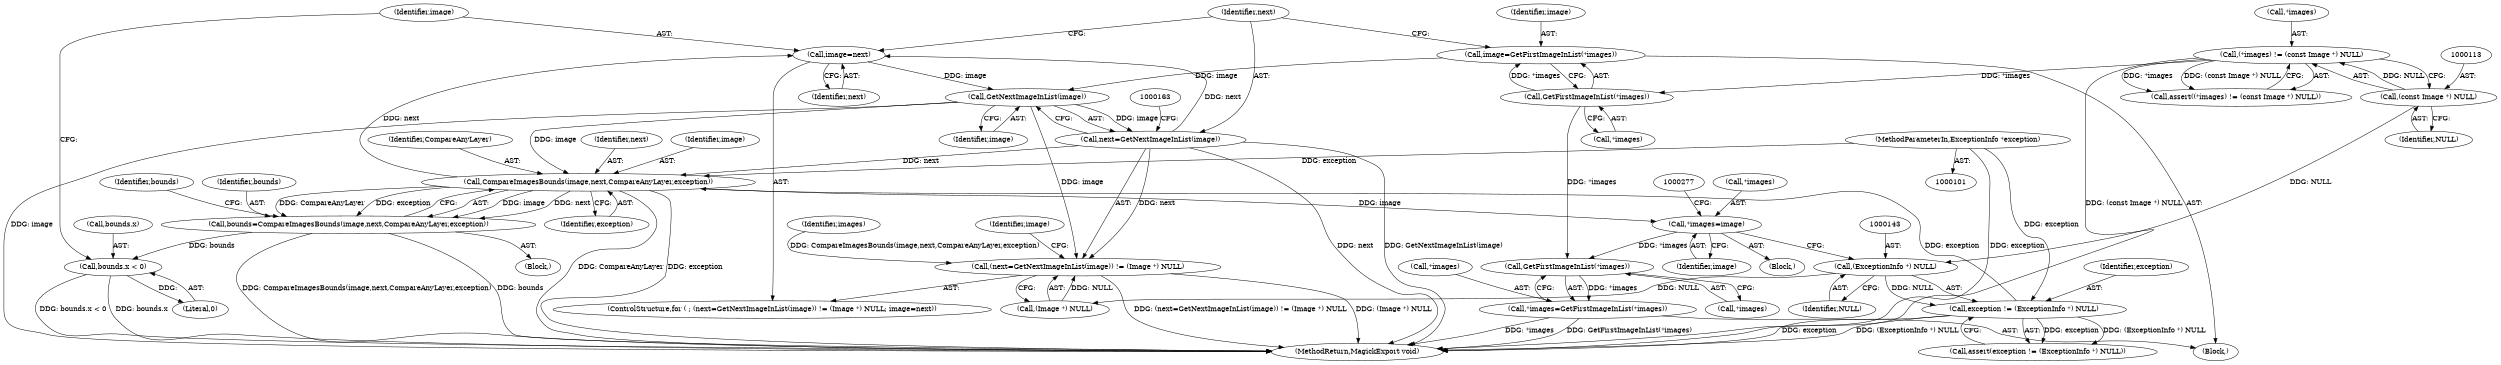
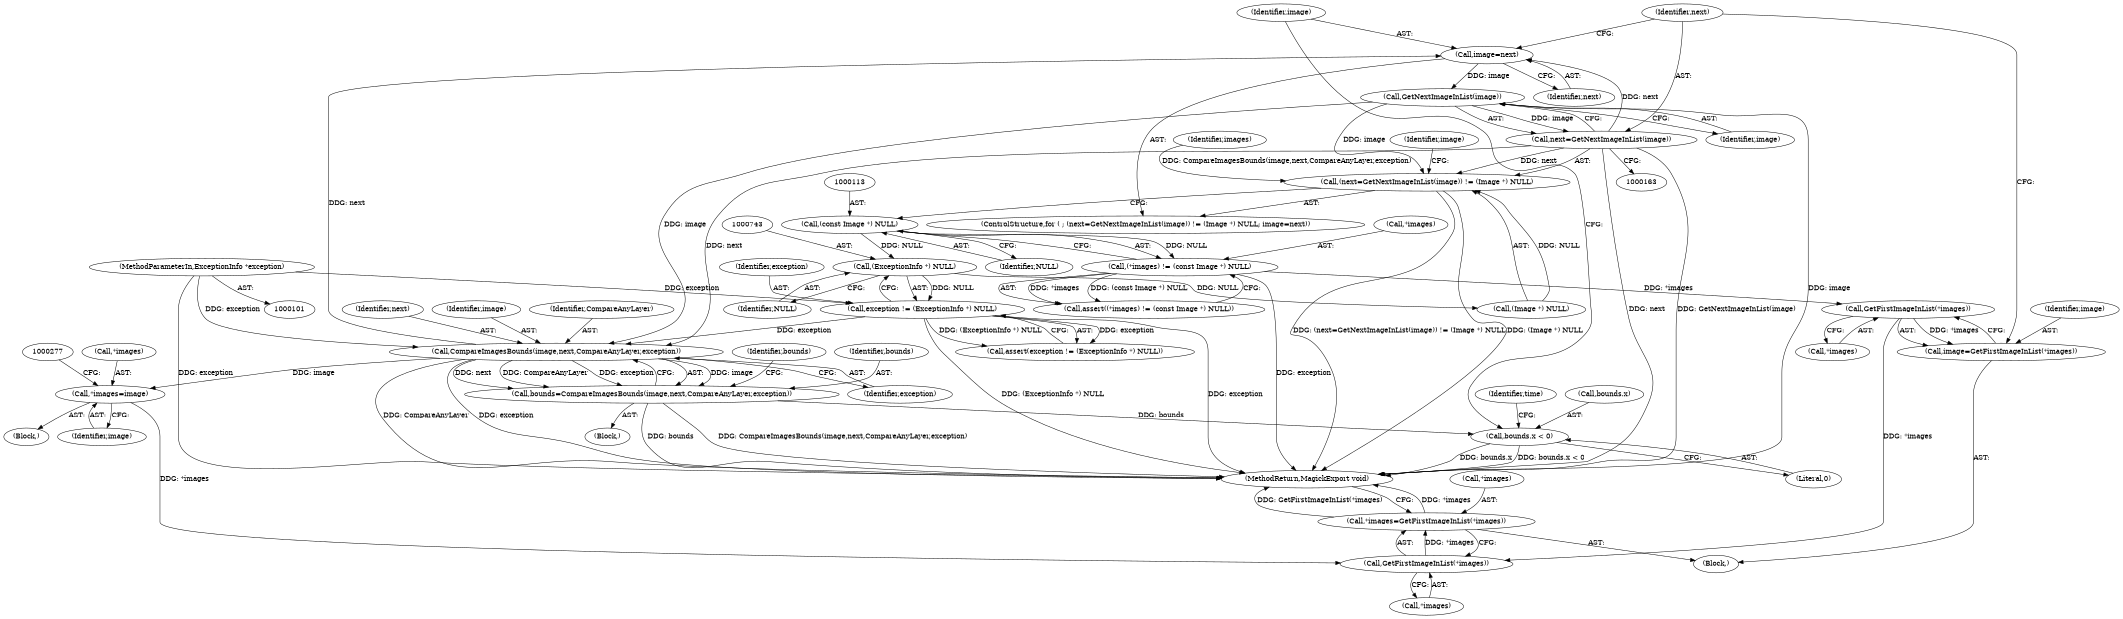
(1257, 67) -> none
(1161, 117) -> (1620, 160)
(2134, 204) -> (1304, 373)
(1885, 225) -> (747, 225)
(1793, 245) -> (881, 291)
(1018, 284) -> (1112, 201)
(169, 288) -> (1694, 458)
none -> (1516, 394)
none -> (1381, 495)
